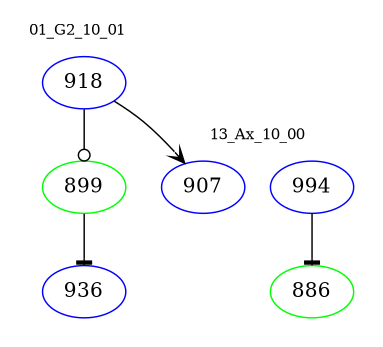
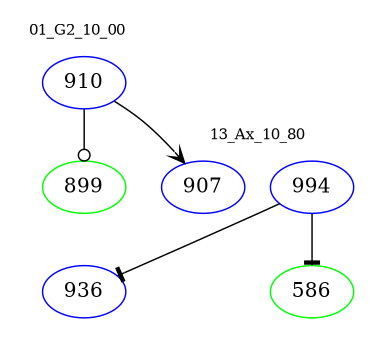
(78, 31) -> (78, 31)
(84, 83) -> (84, 83)
(258, 136) -> (258, 136)
(84, 236) -> (202, 238)
(312, 292) -> (312, 292)
